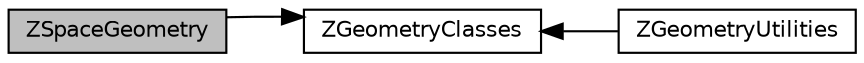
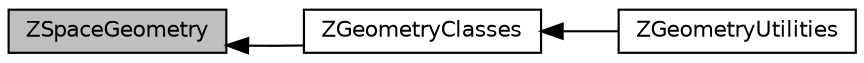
(254, 17) -> (276, 46)
